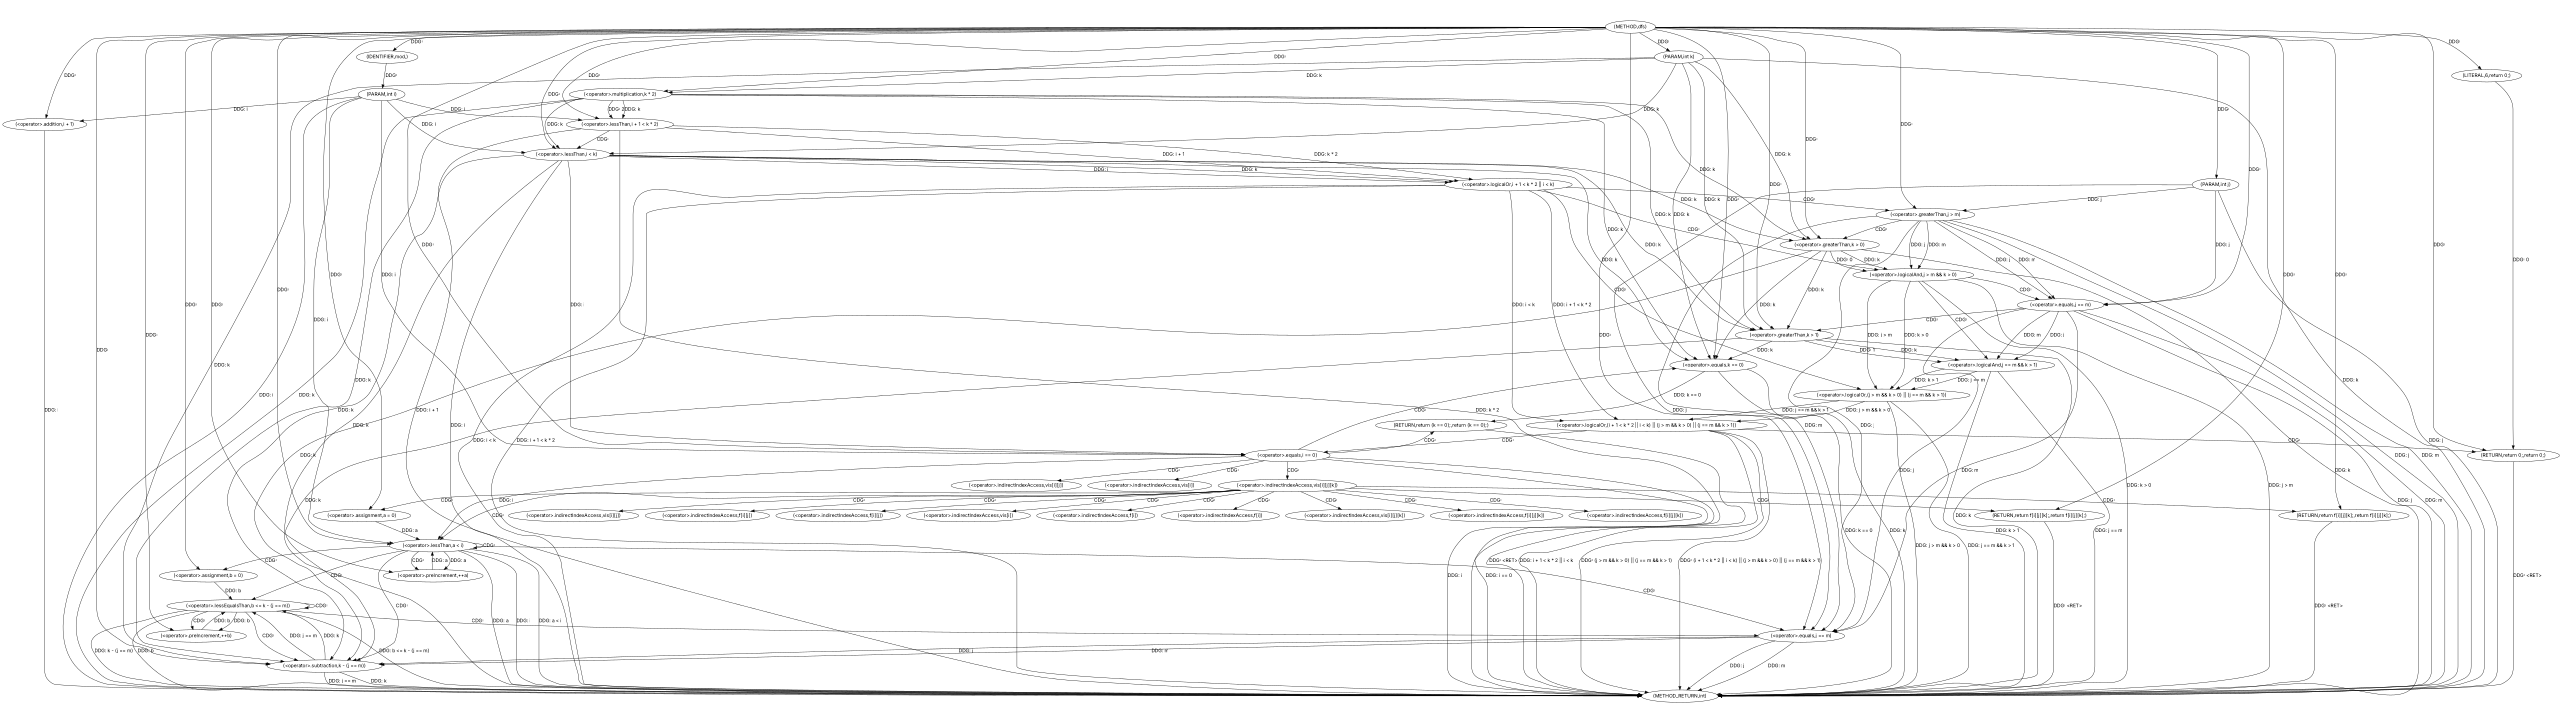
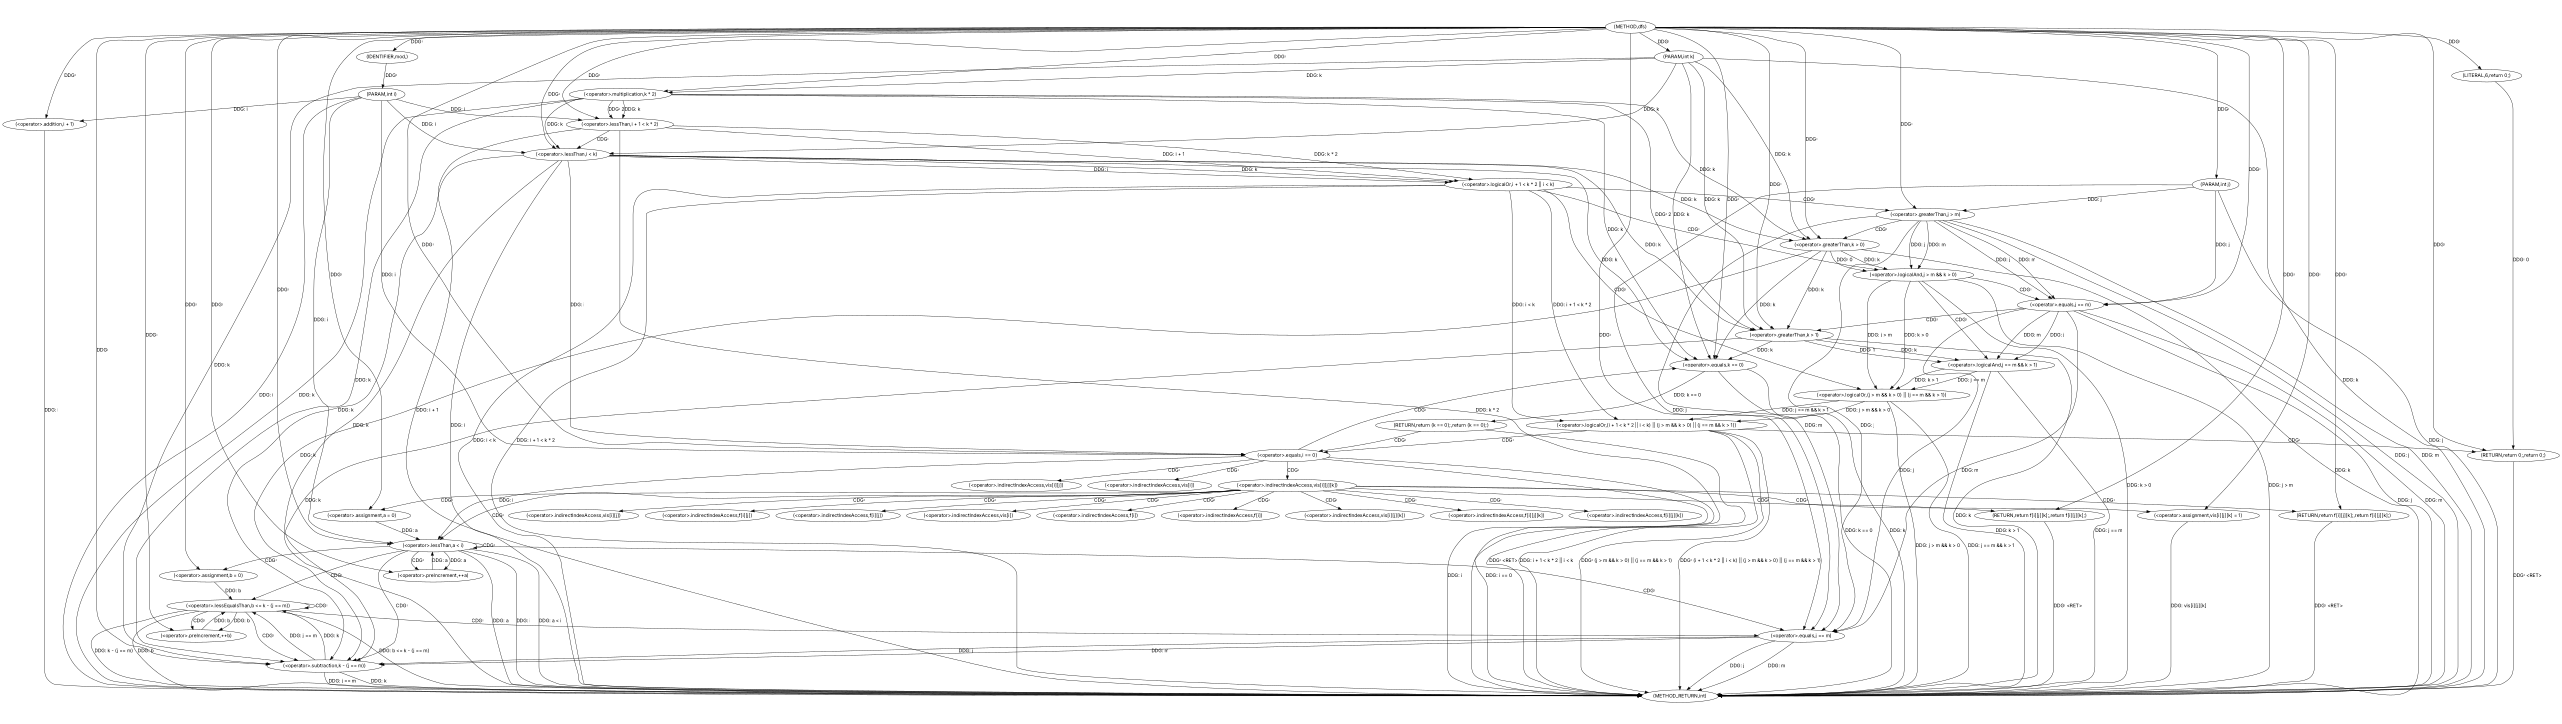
(1663, 215) -> (1663, 215)
(1381, 449) -> (1372, 443)
none -> (2198, 516)
